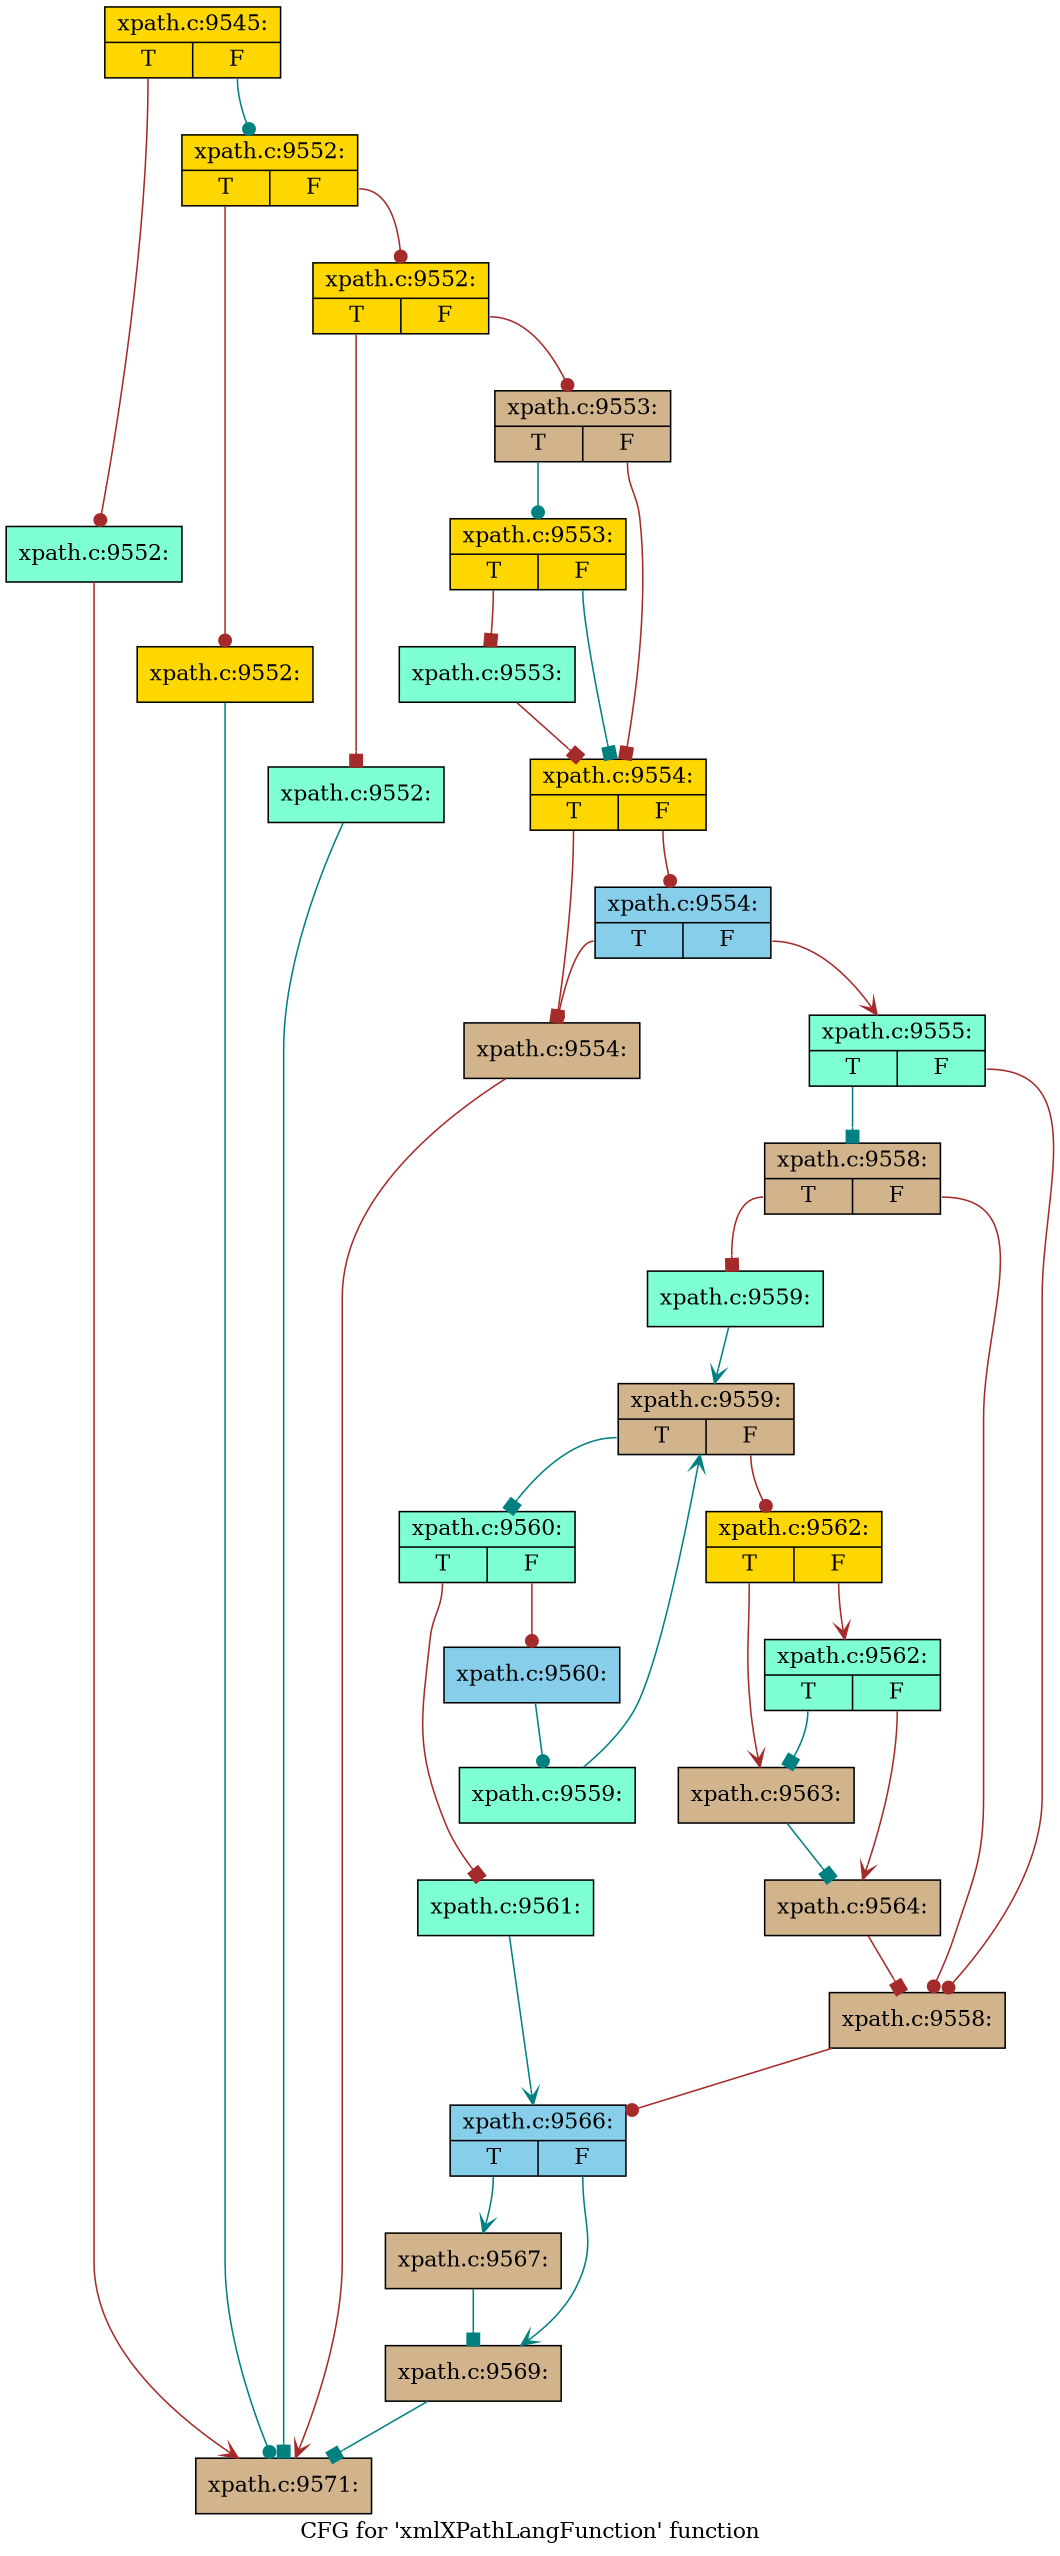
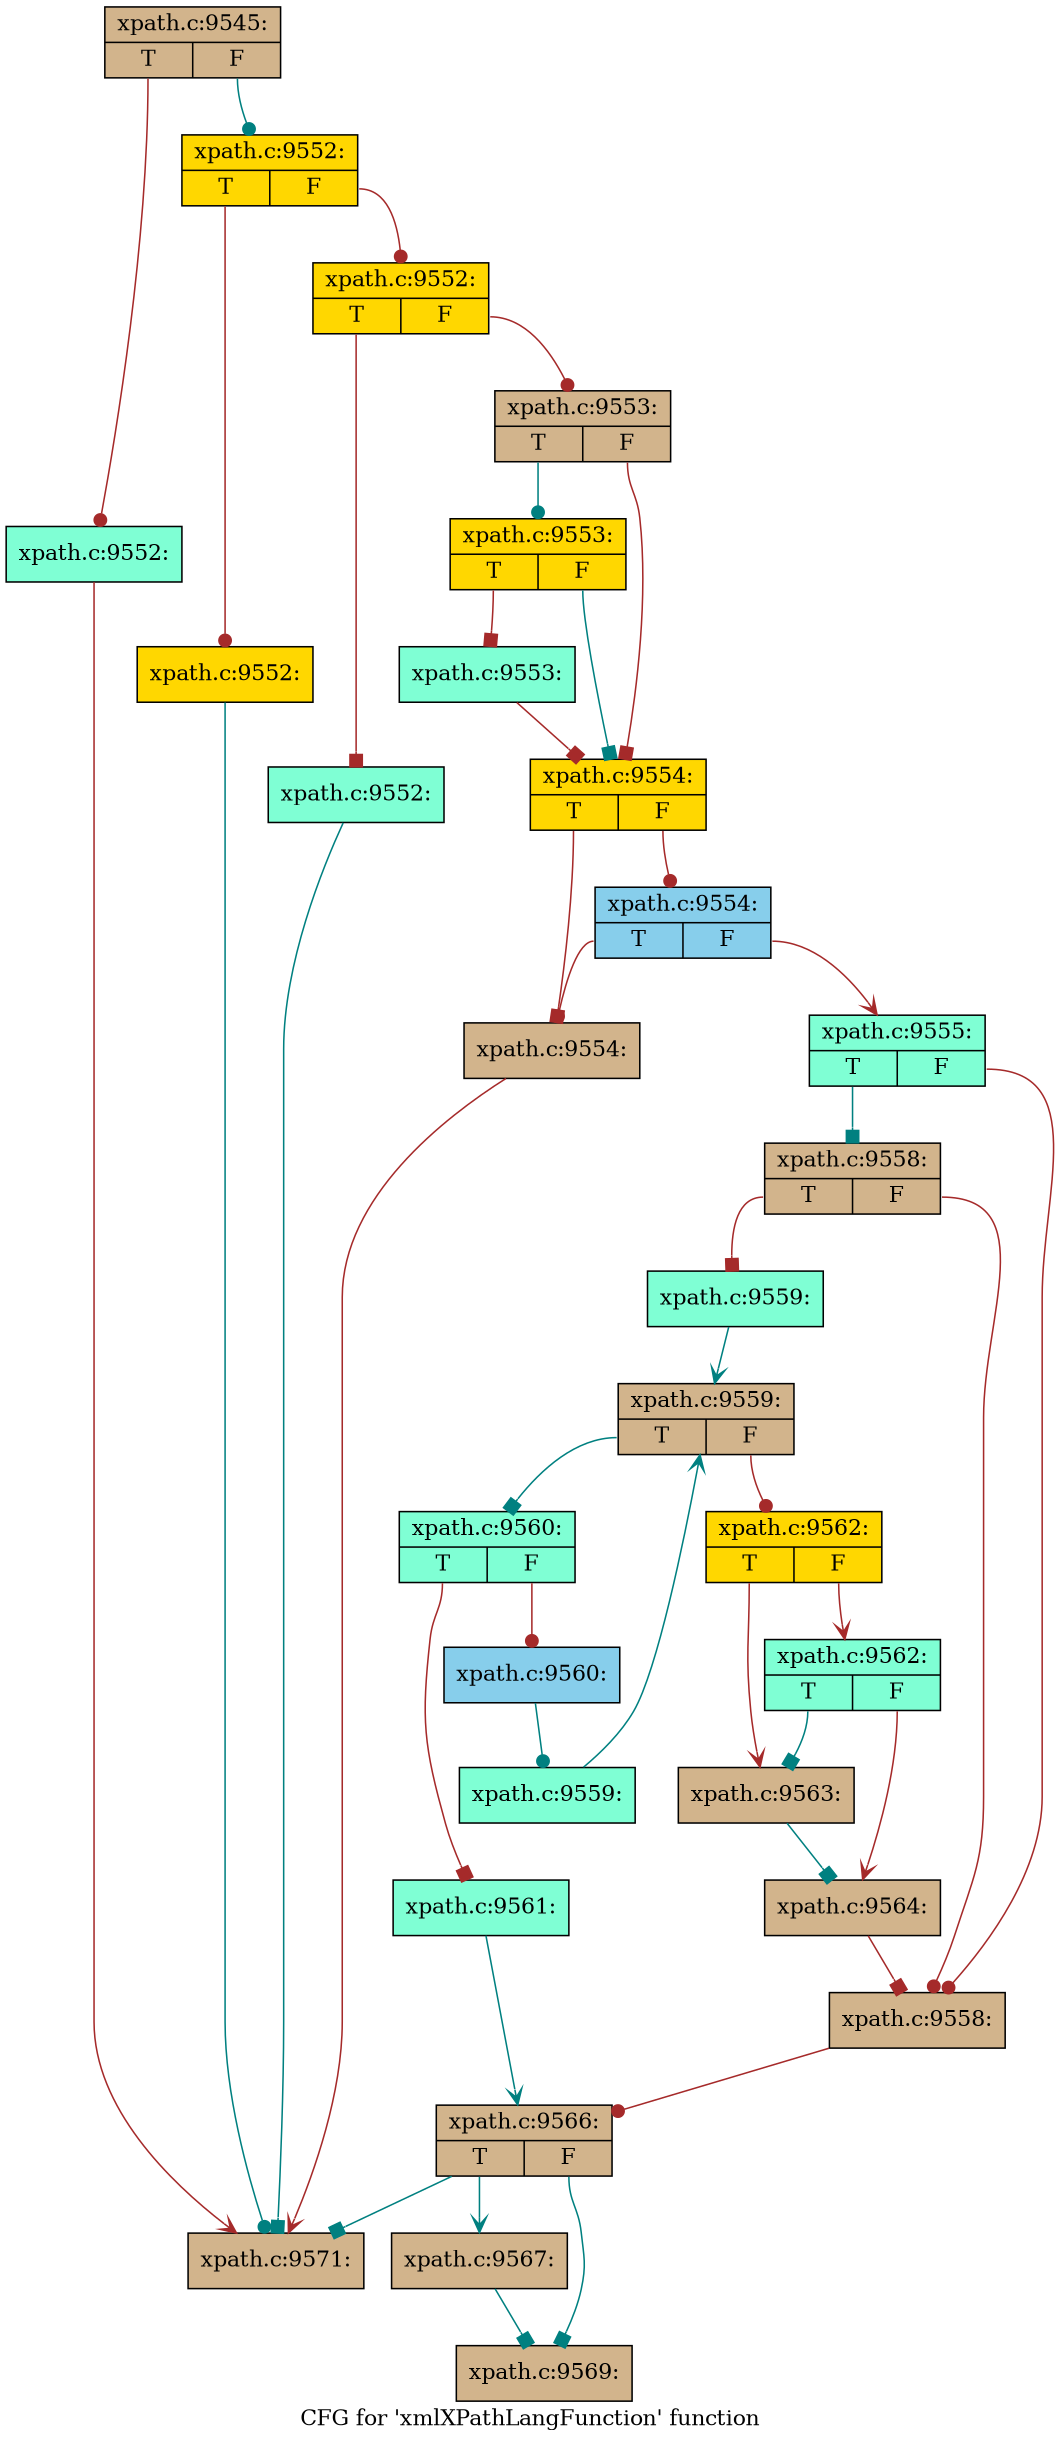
(193, 42) -> (193, 42)
(538, 2141) -> (524, 2141)
(584, 2265) -> (584, 2255)
(386, 2426) -> (399, 2201)
